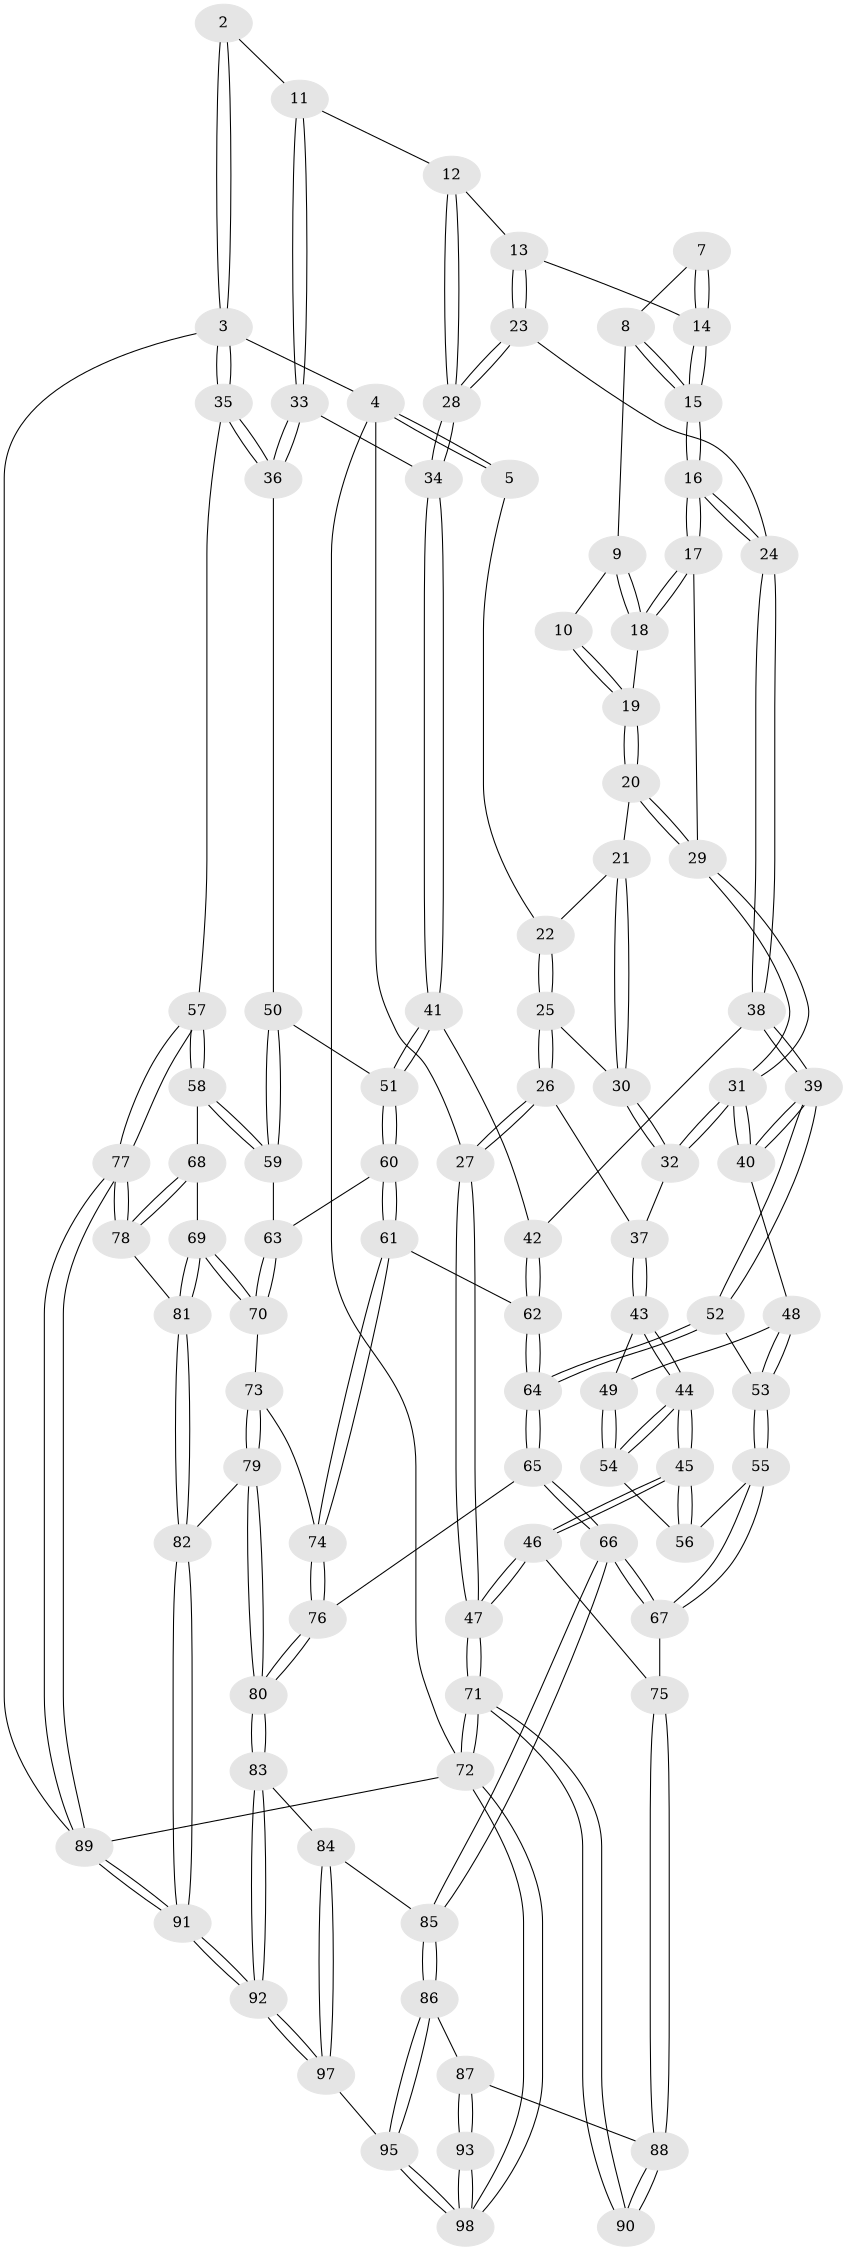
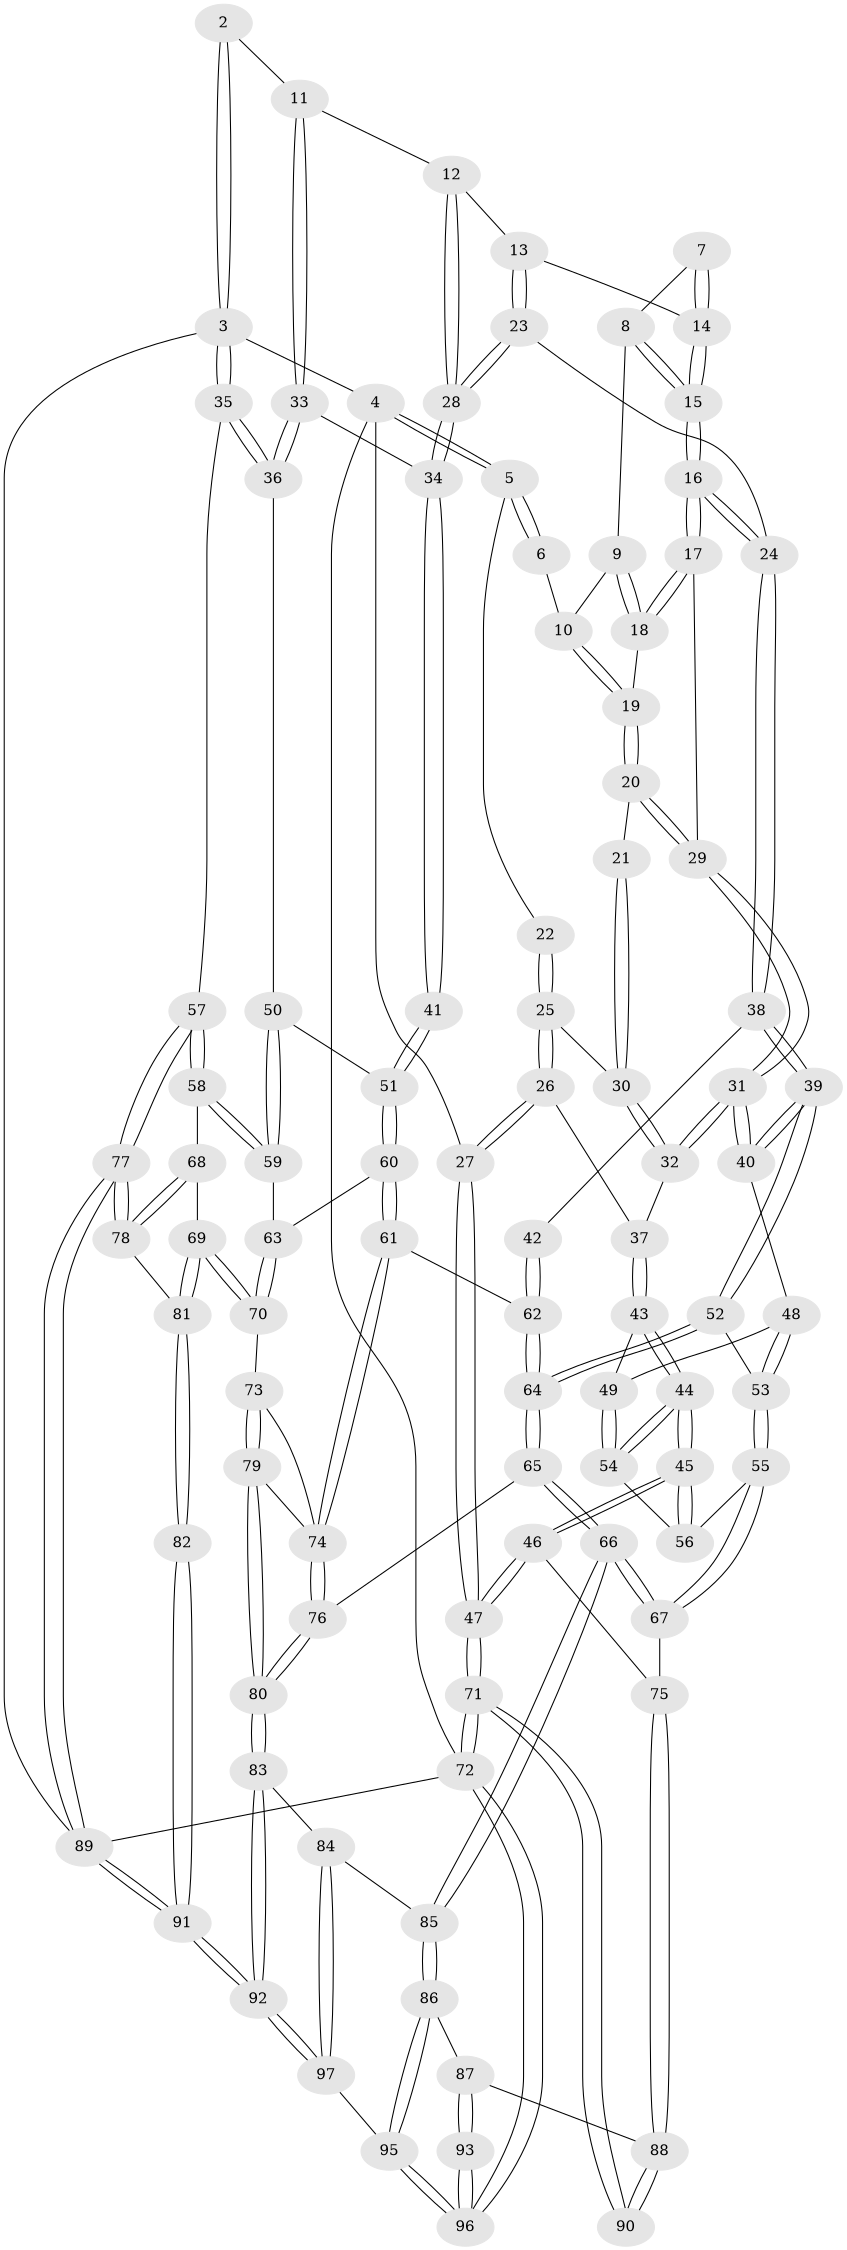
none -> (542, 555)
(584, 897) -> none
(491, 1117) -> none
(217, 1505) -> (285, 1505)
(466, 2227) -> (466, 2227)
